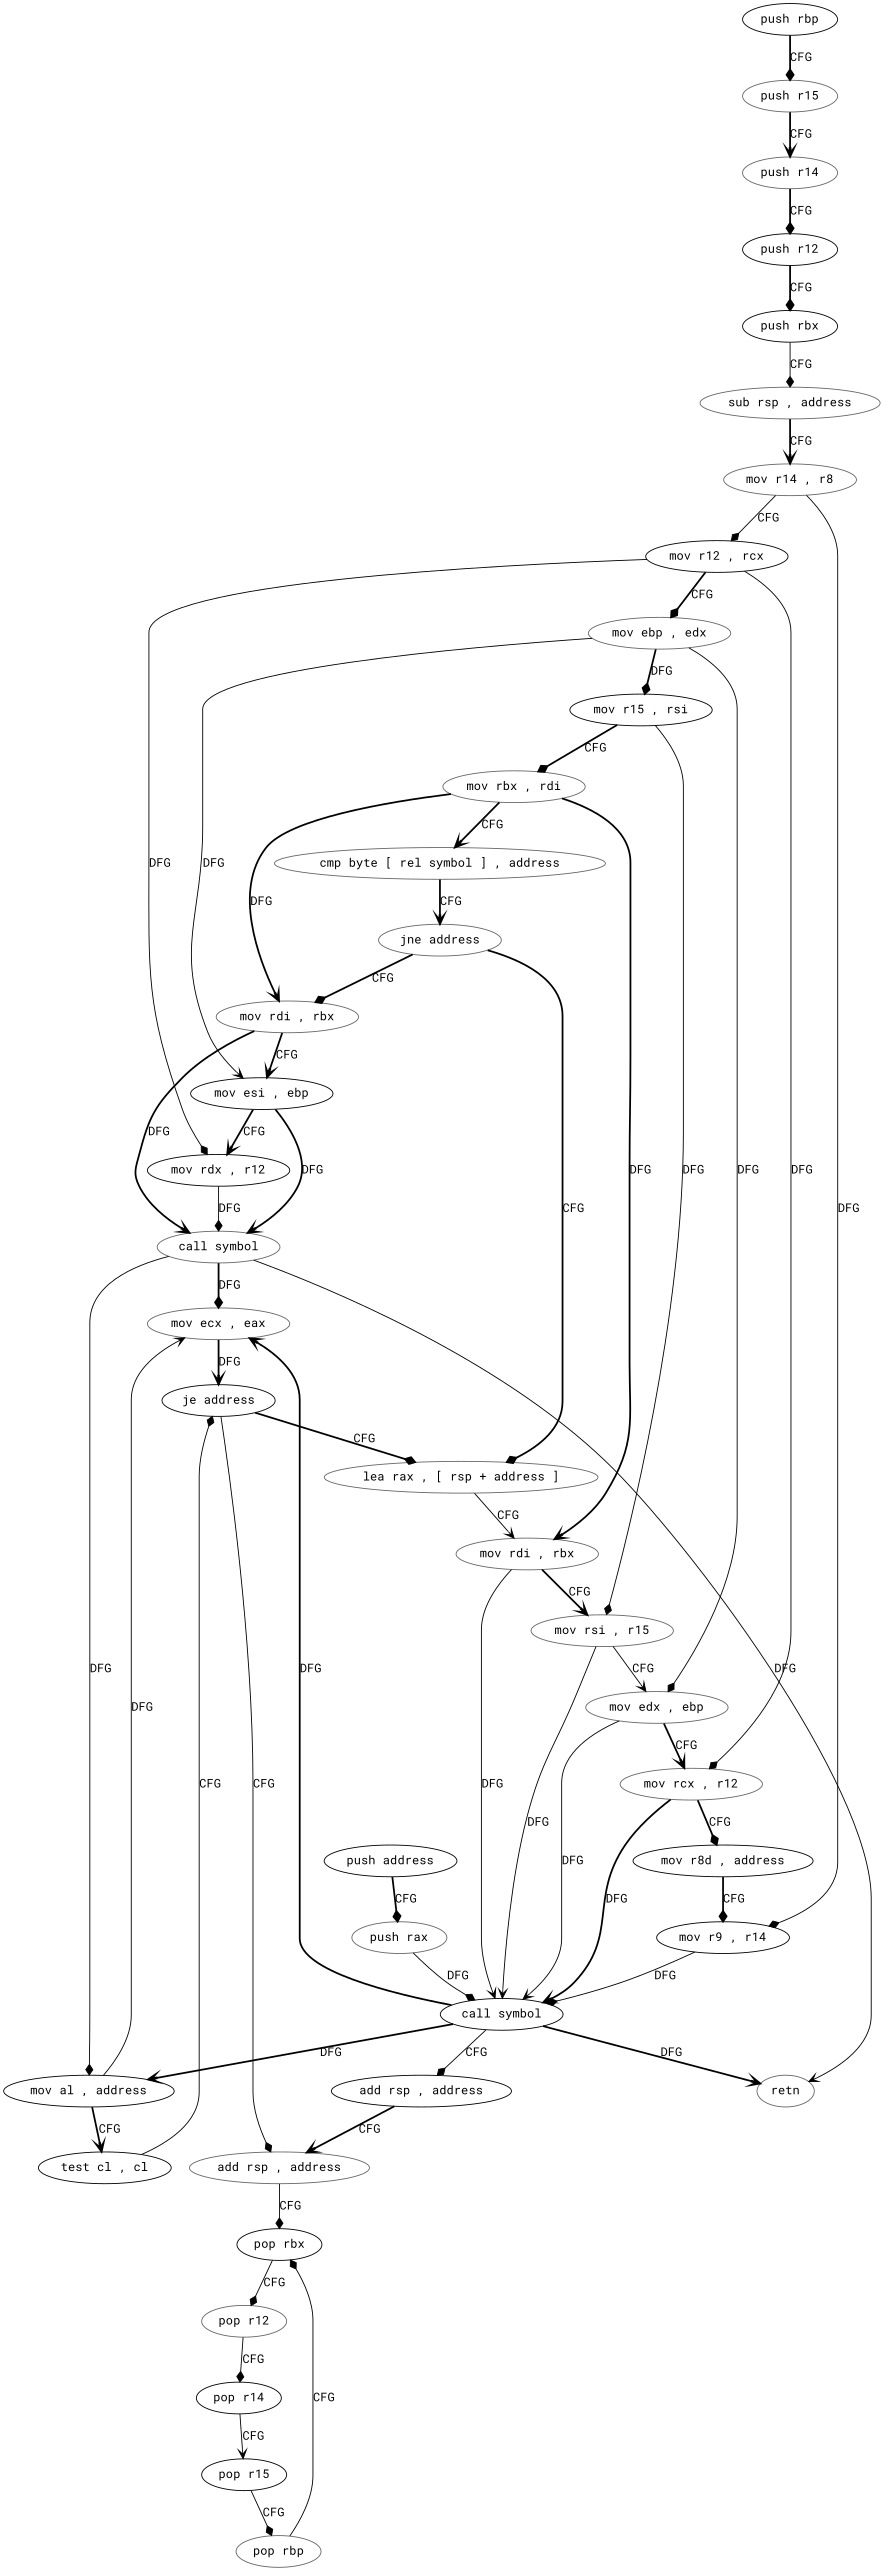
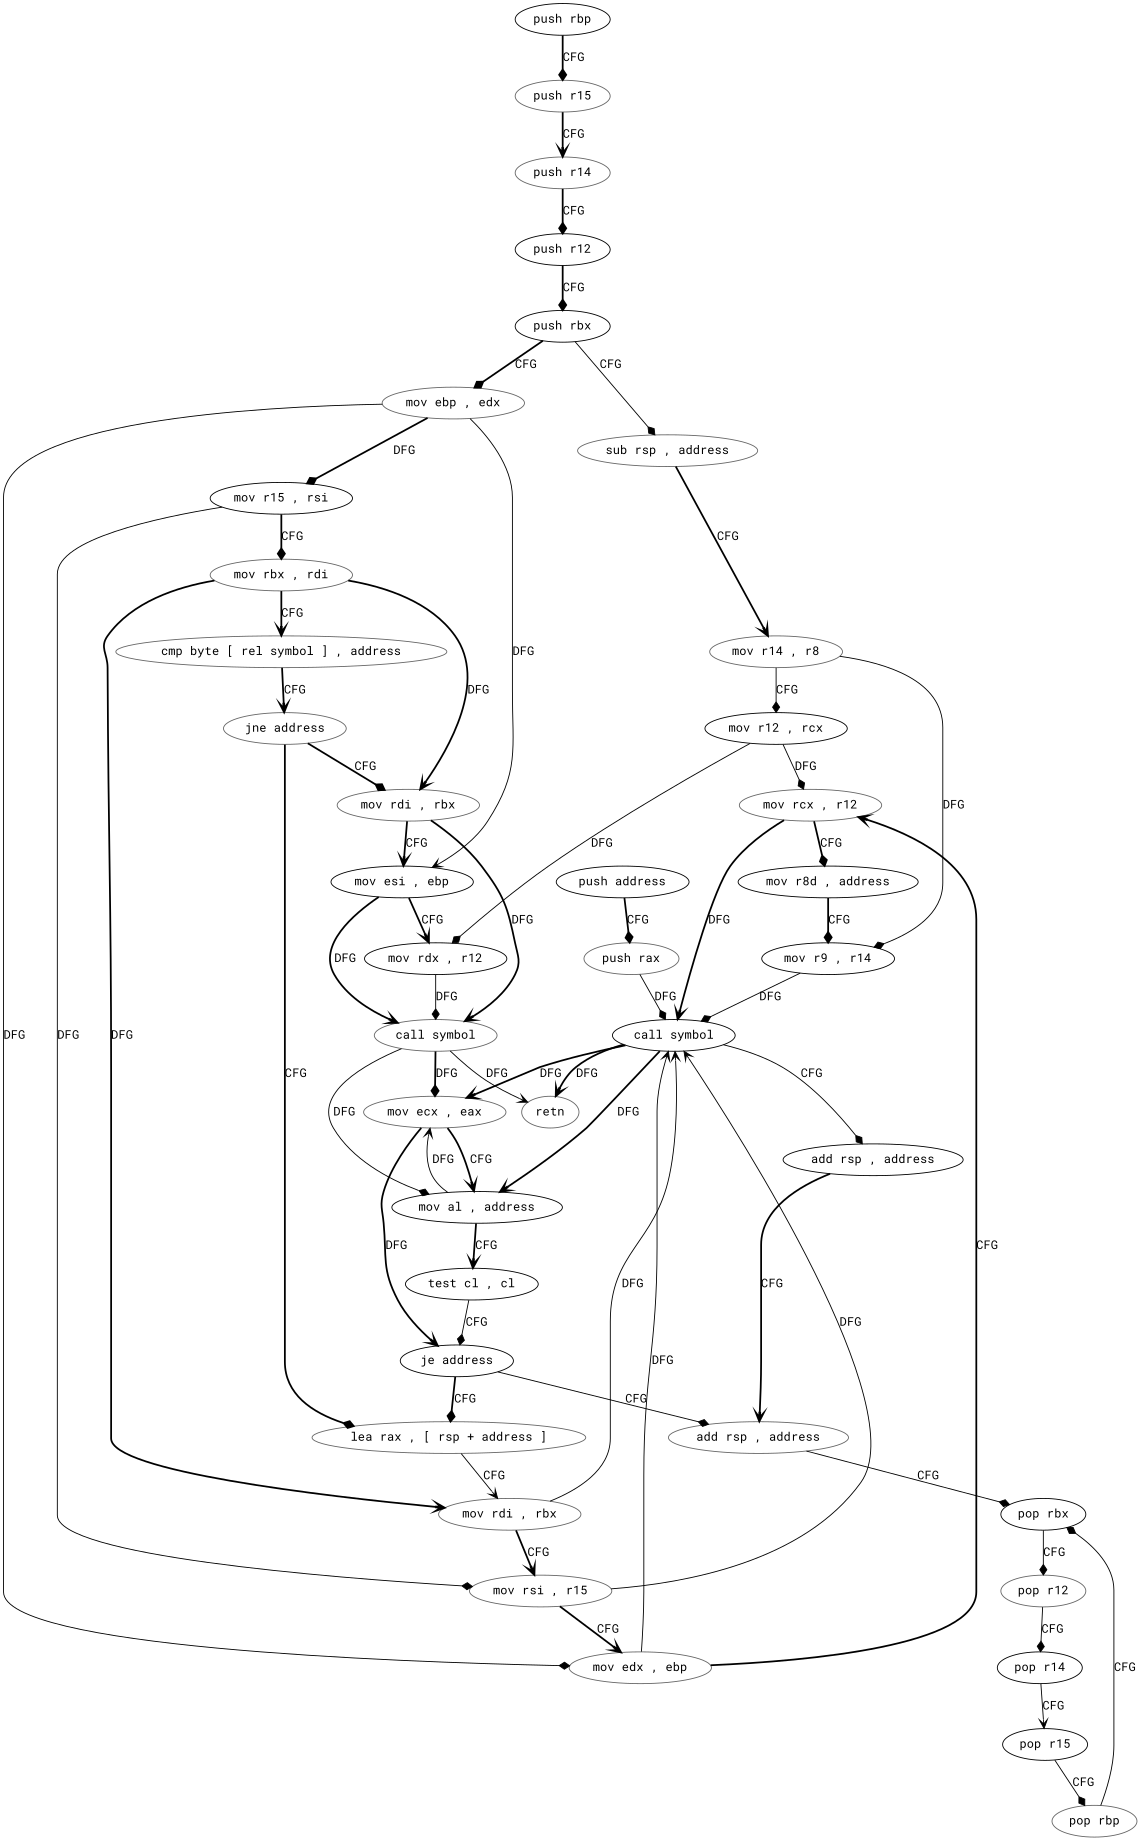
(692, 590) -> (513, 361)
none -> (462, 1154)
(627, 1665) -> (587, 1627)
